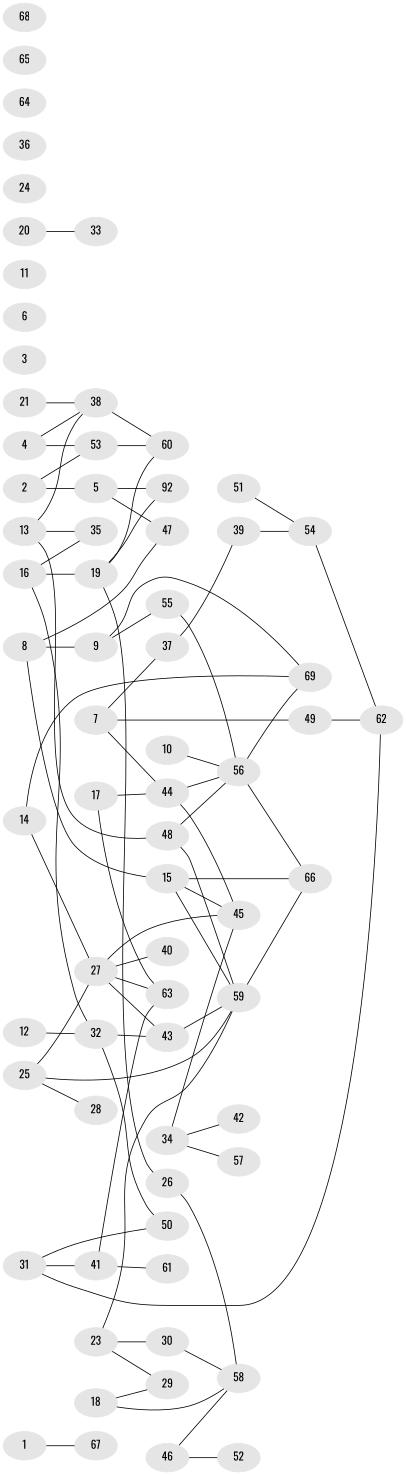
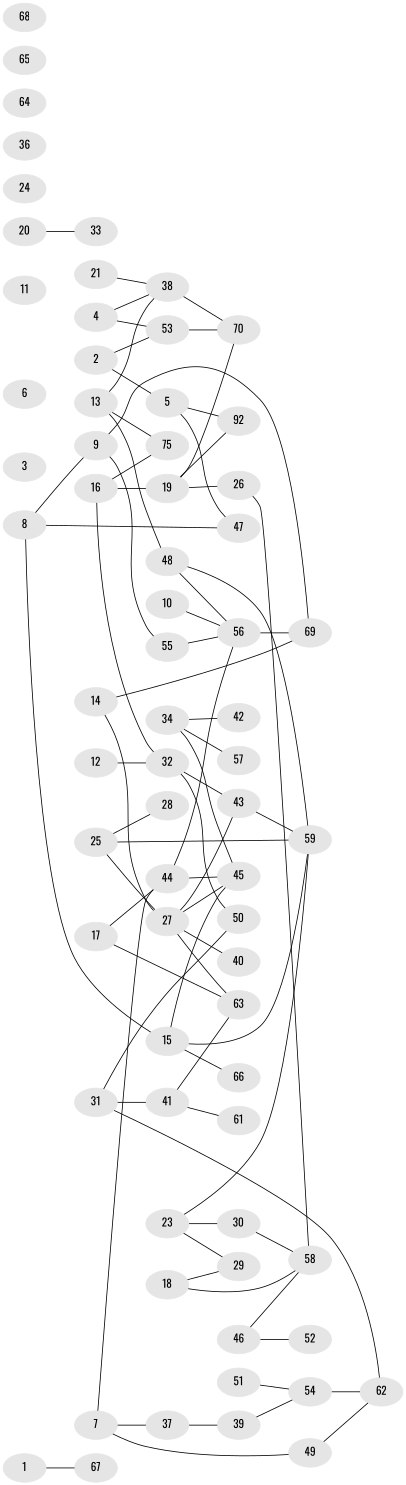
(167, 446) -> (239, 330)
(96, 531) -> (167, 446)
(274, 825) -> none
(274, 938) -> none
